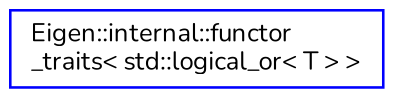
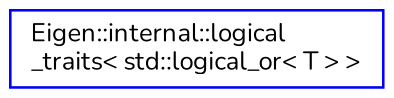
(197, 49) -> (197, 49)
